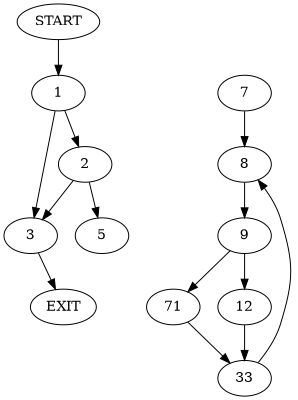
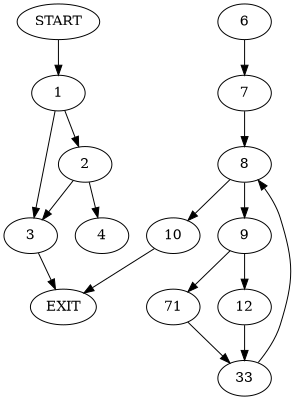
none -> (245, 22)
(102, 236) -> (102, 236)
none -> (173, 236)
